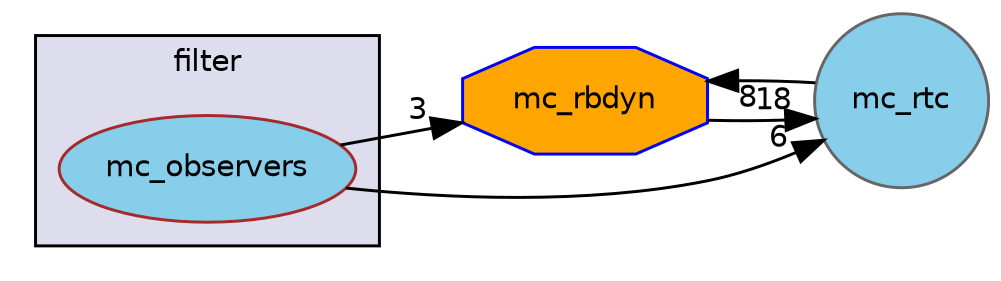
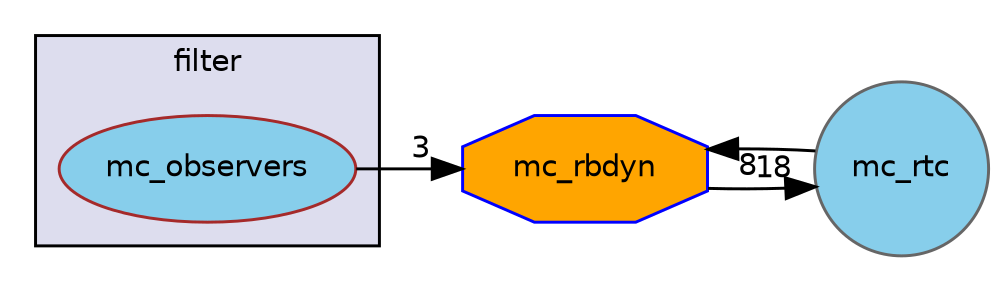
(573, 196) -> none
